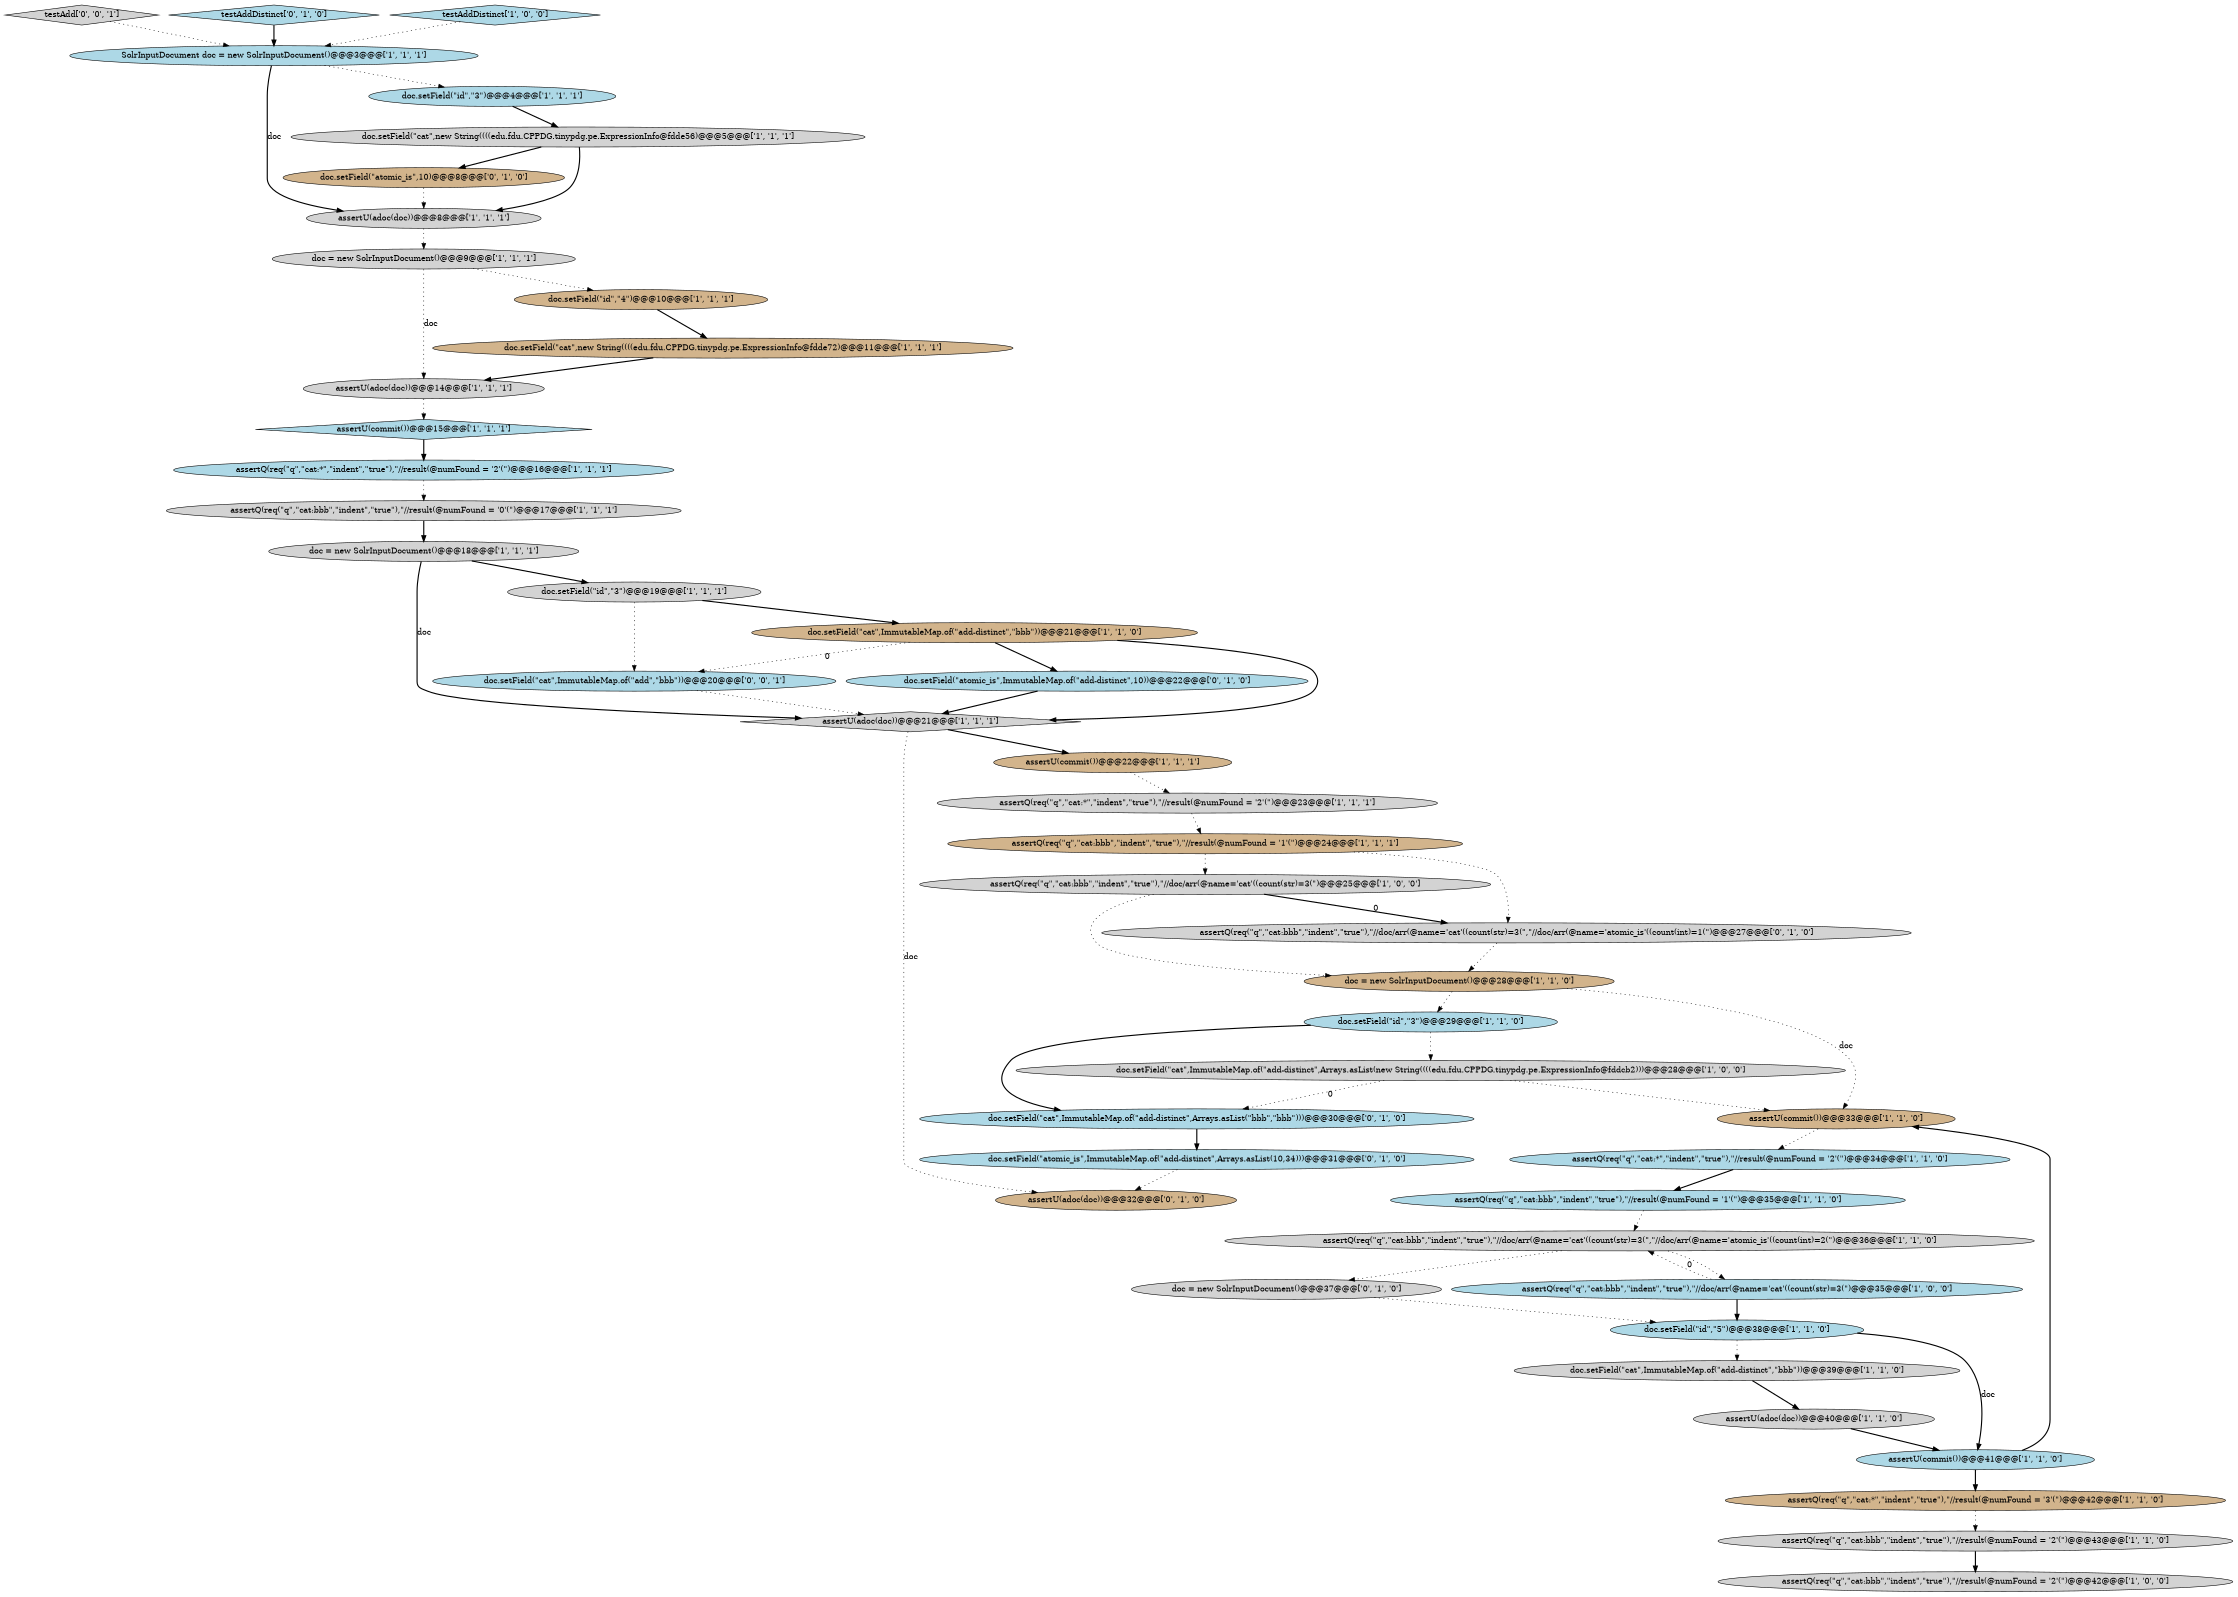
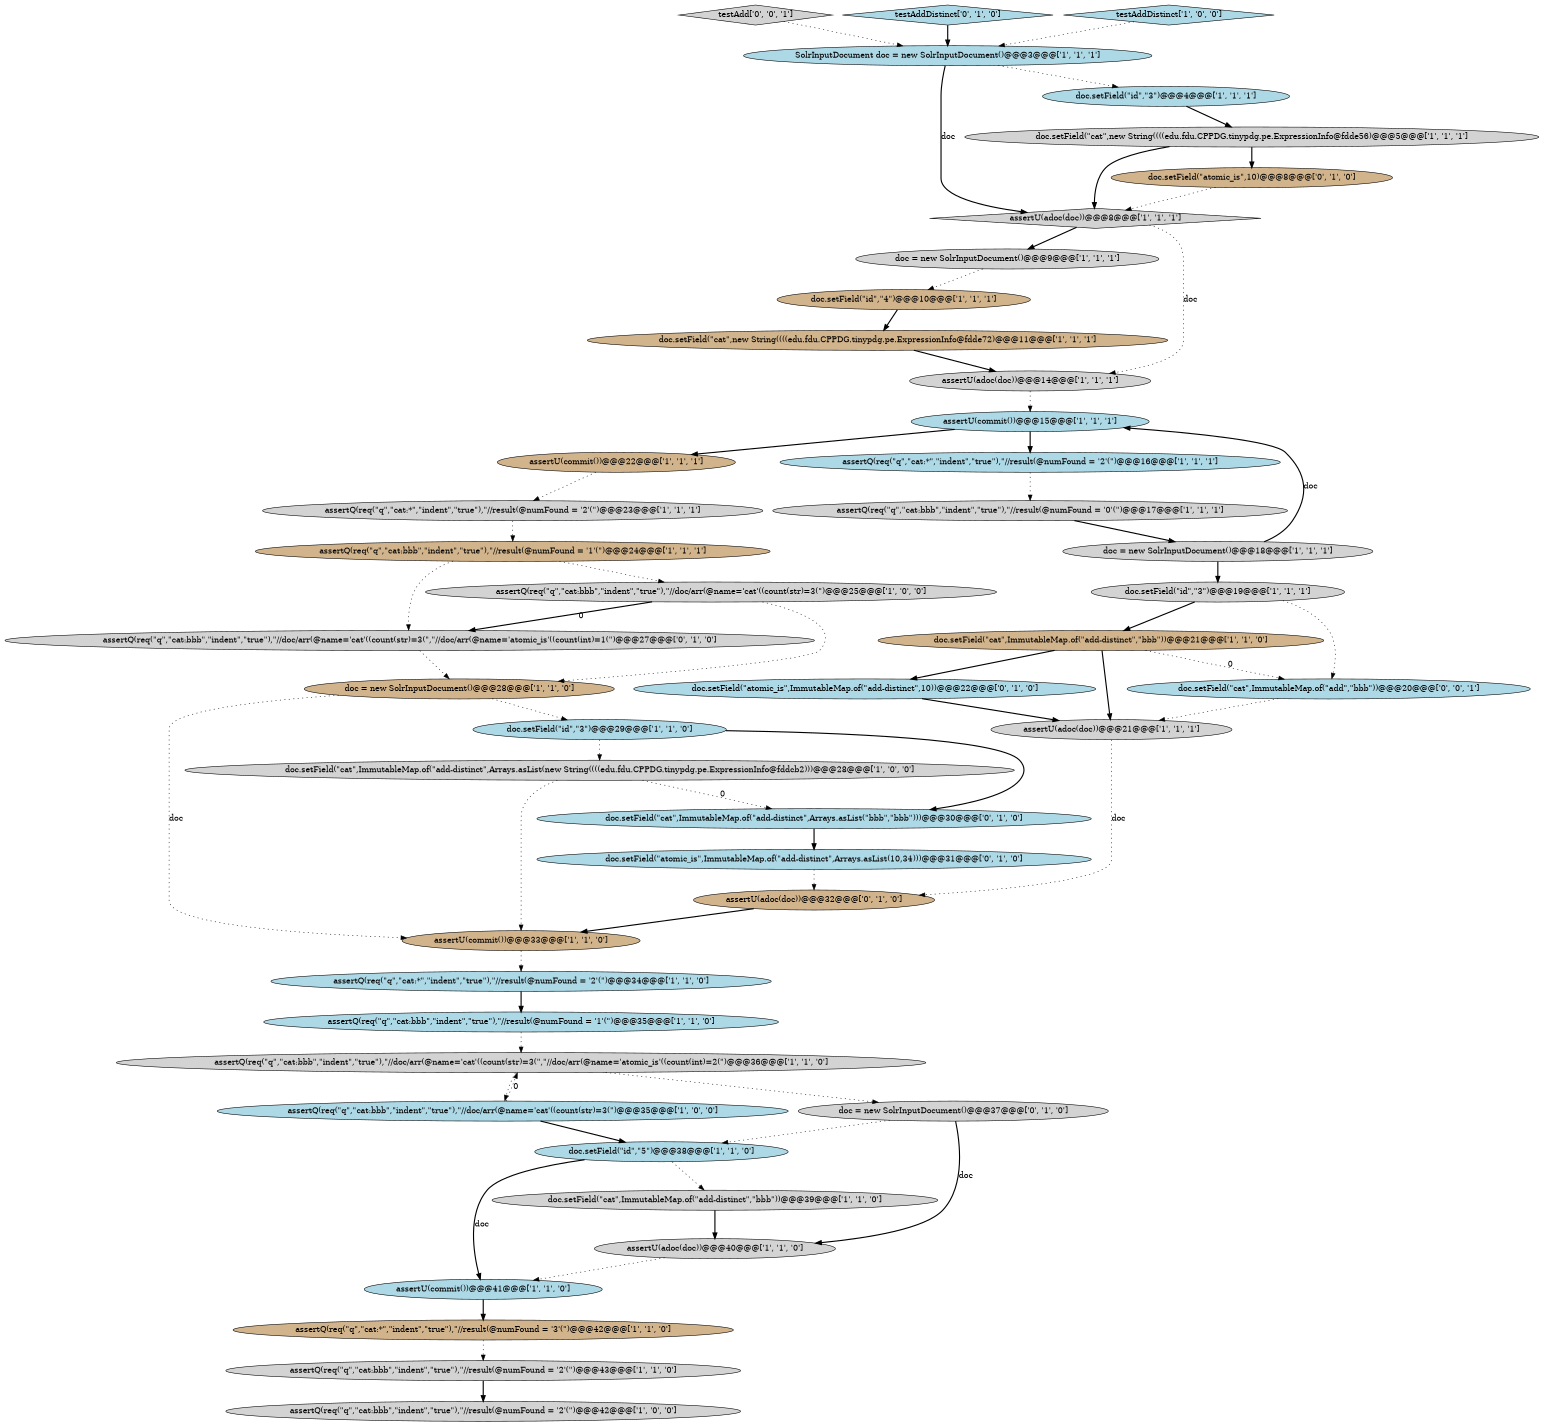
(424, 218) -> (1095, 218)
(424, 236) -> (1055, 237)
(424, 321) -> (1183, 314)
(424, 429) -> (1030, 422)
(543, 706) -> (1264, 444)
(911, 722) -> (1111, 730)
(1005, 741) -> (826, 442)
none -> (929, 1220)
(2050, 1243) -> (670, 920)
(1892, 1439) -> (602, 1269)
